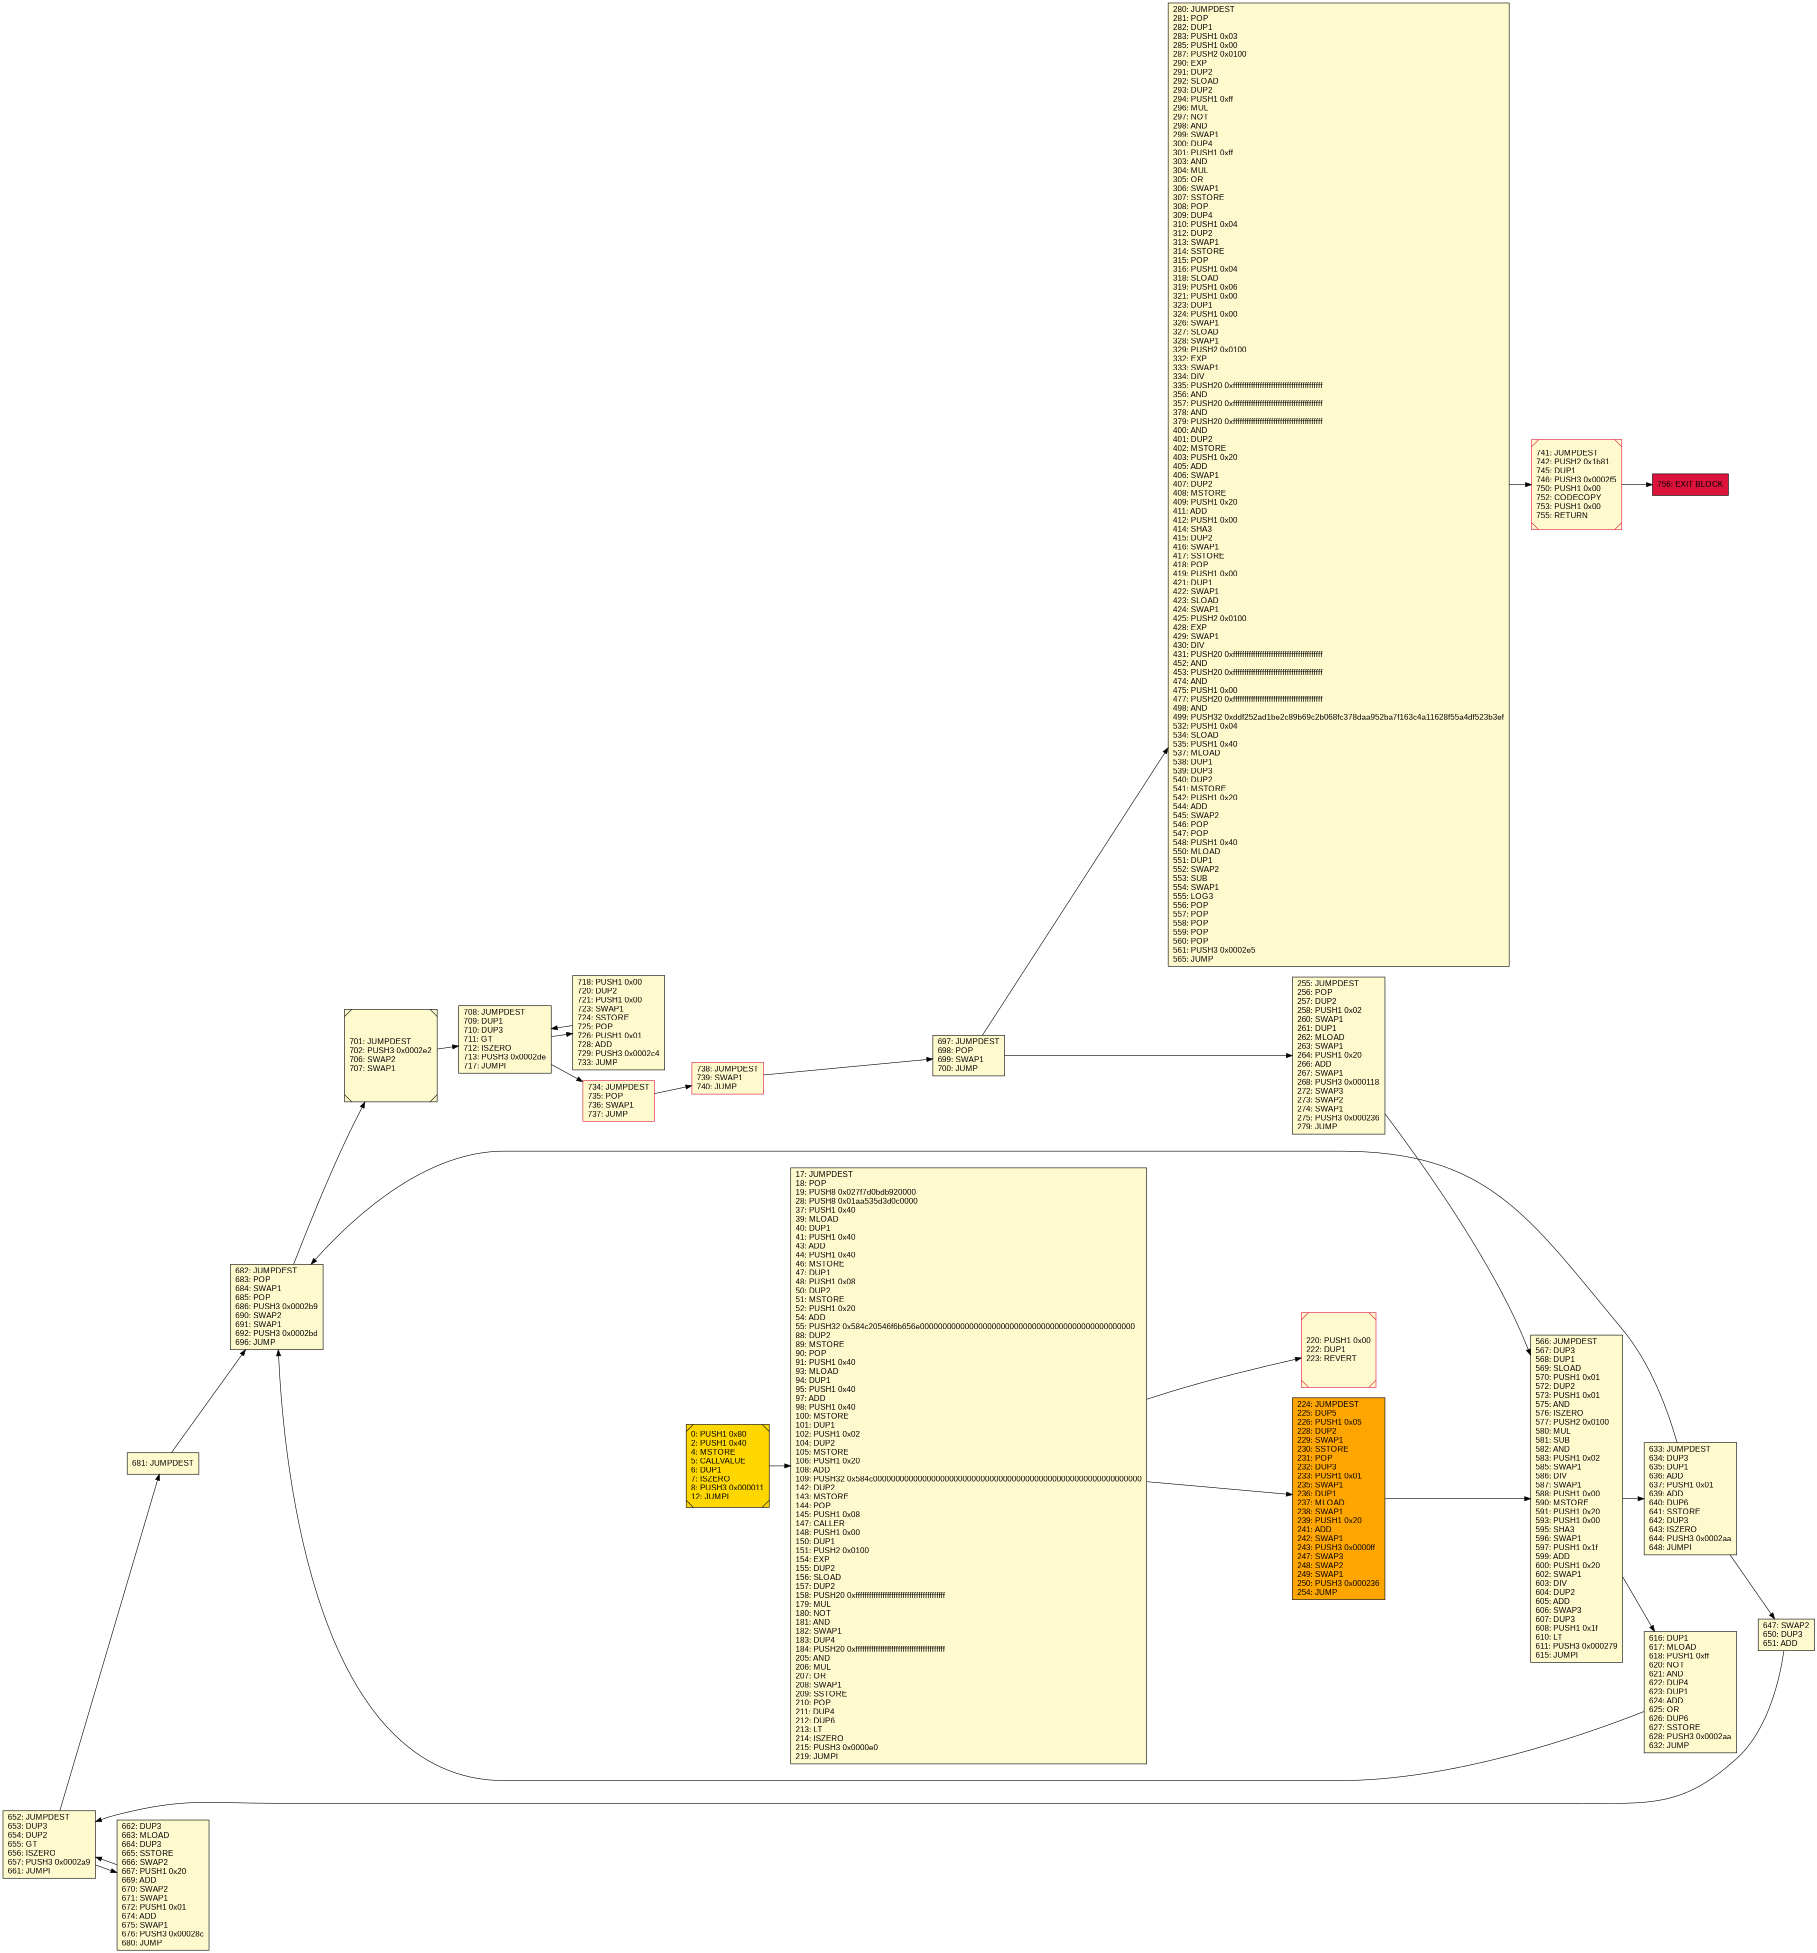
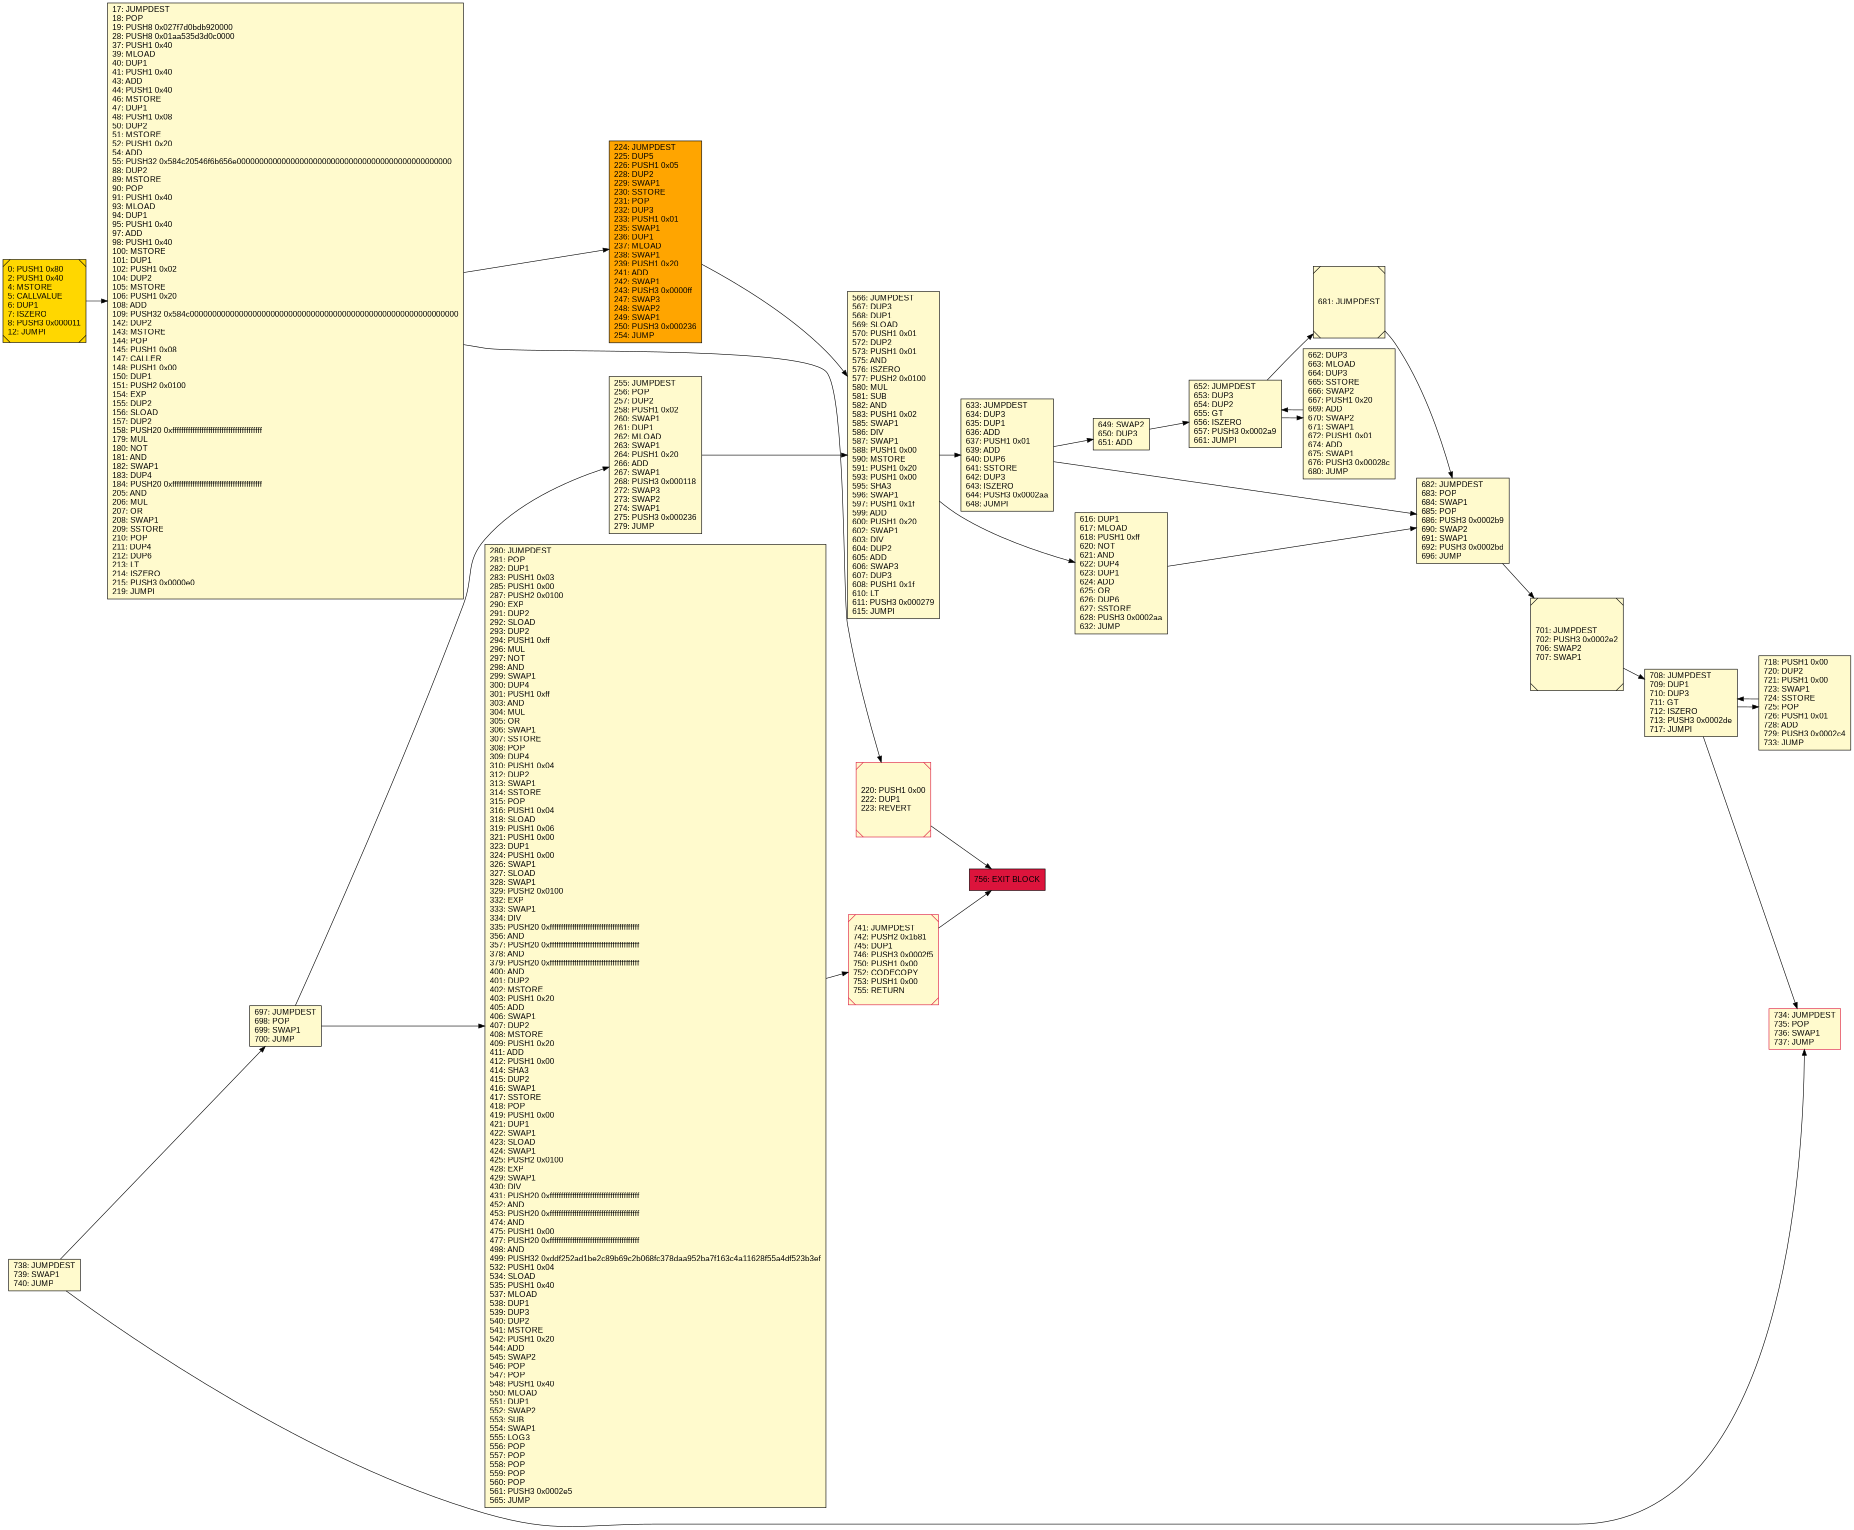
none -> (959, 846)
(728, 1078) -> (44, 1275)
(670, 1090) -> (1077, 1524)
(163, 1463) -> (1349, 302)
(1786, 1635) -> (1121, 434)
